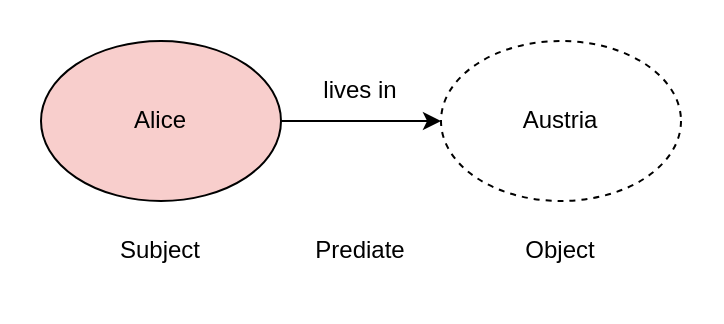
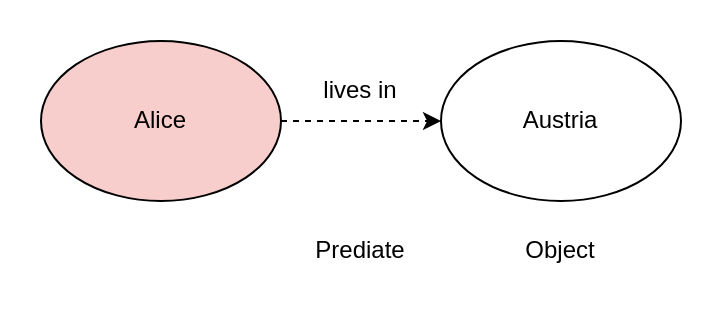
(354, 121) -> (354, 121)
(561, 121) -> (561, 121)
(161, 251) -> none
